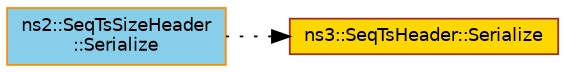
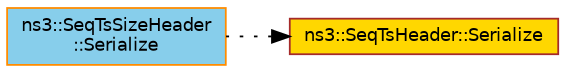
(116, 36) -> (116, 36)
